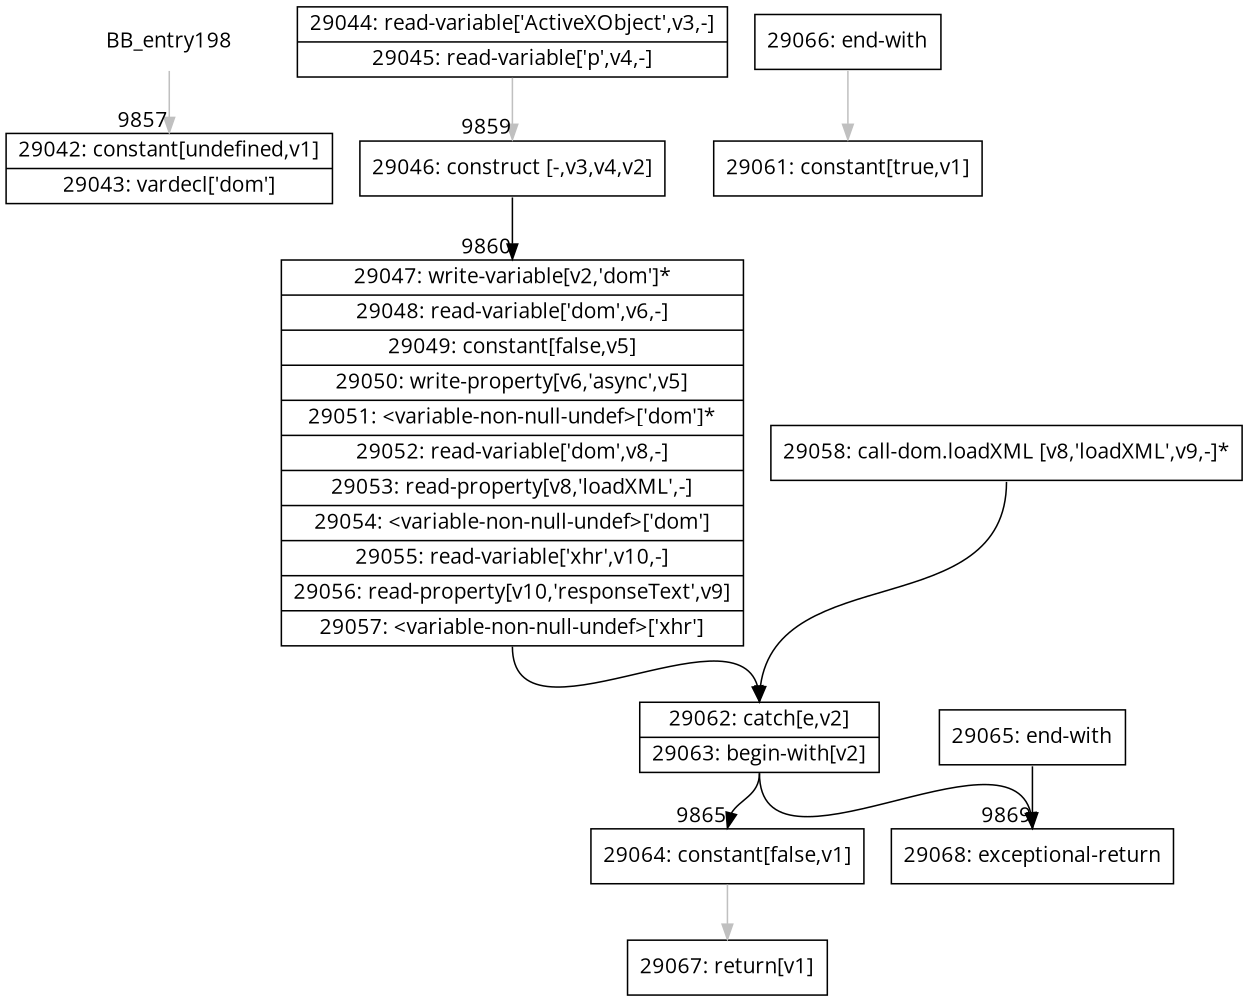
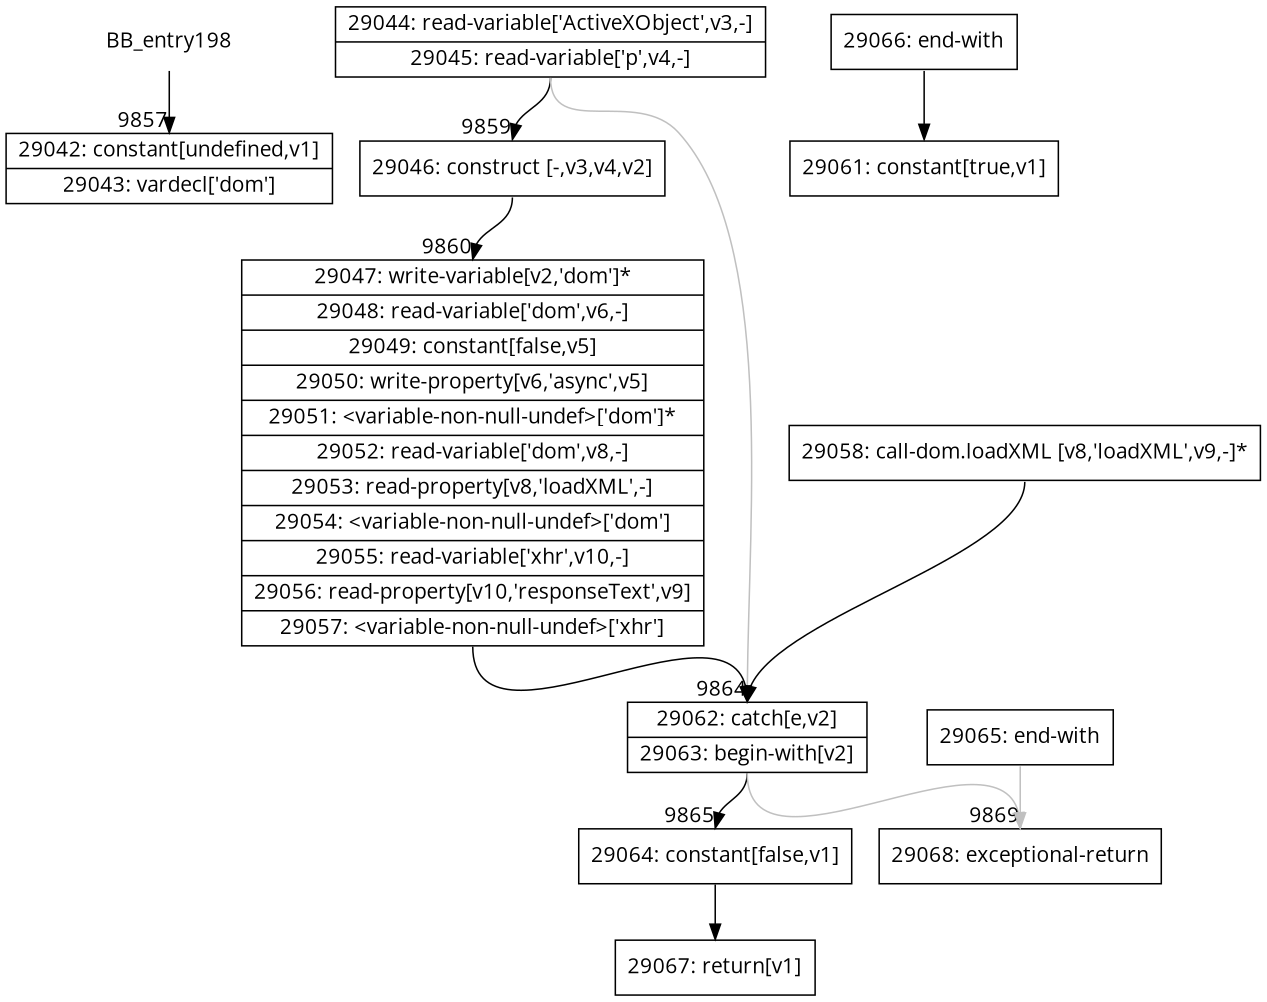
(169, 94) -> (169, 94)
(848, 97) -> (924, 97)
(512, 101) -> (537, 104)
none -> (745, 326)
(1032, 789) -> (1020, 789)
(889, 803) -> (876, 803)
(727, 904) -> (715, 904)
